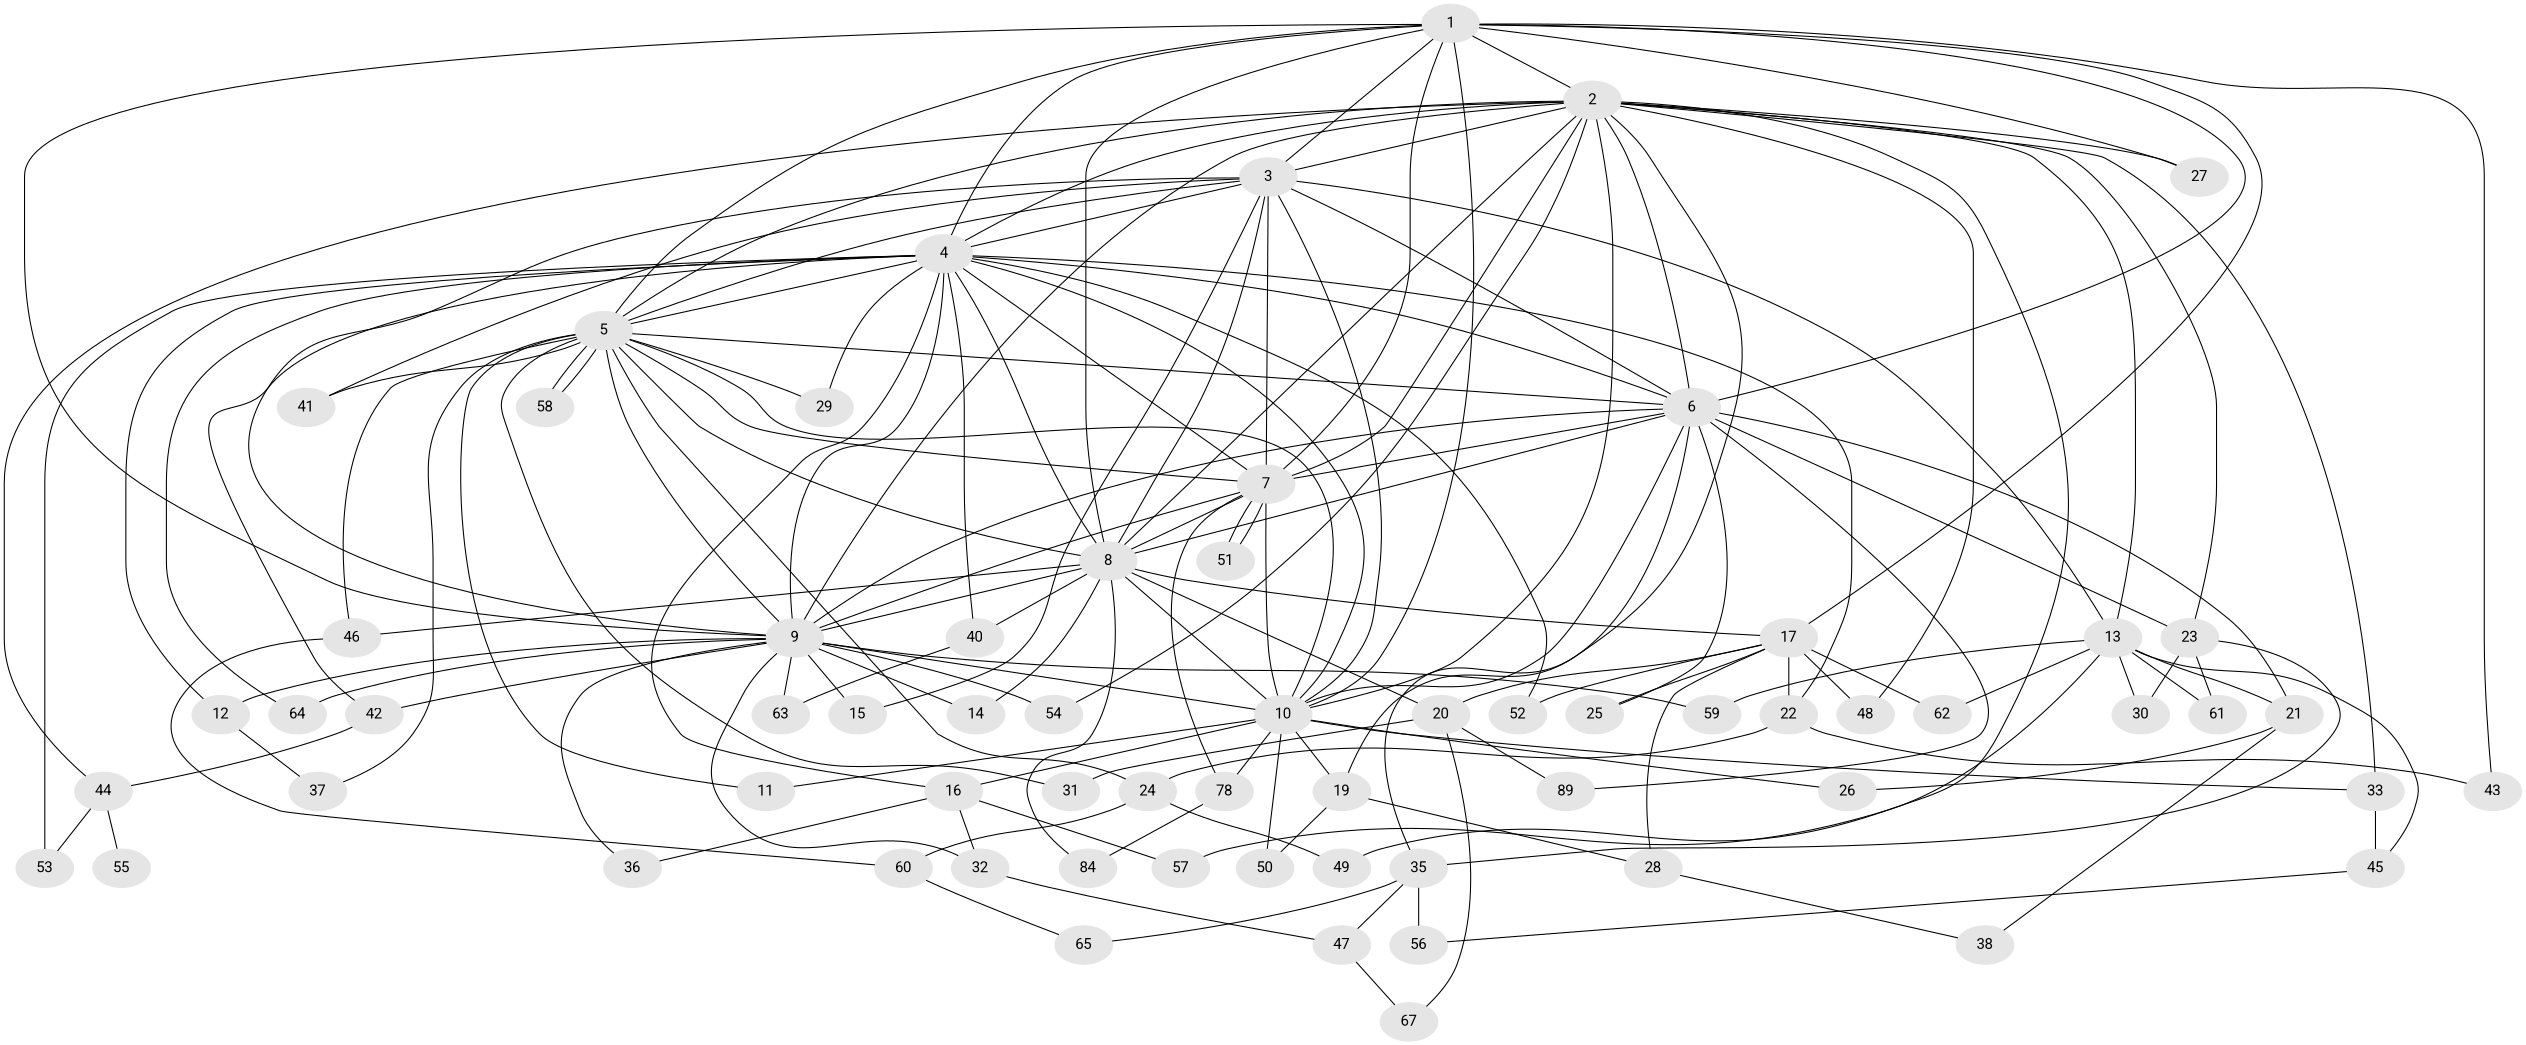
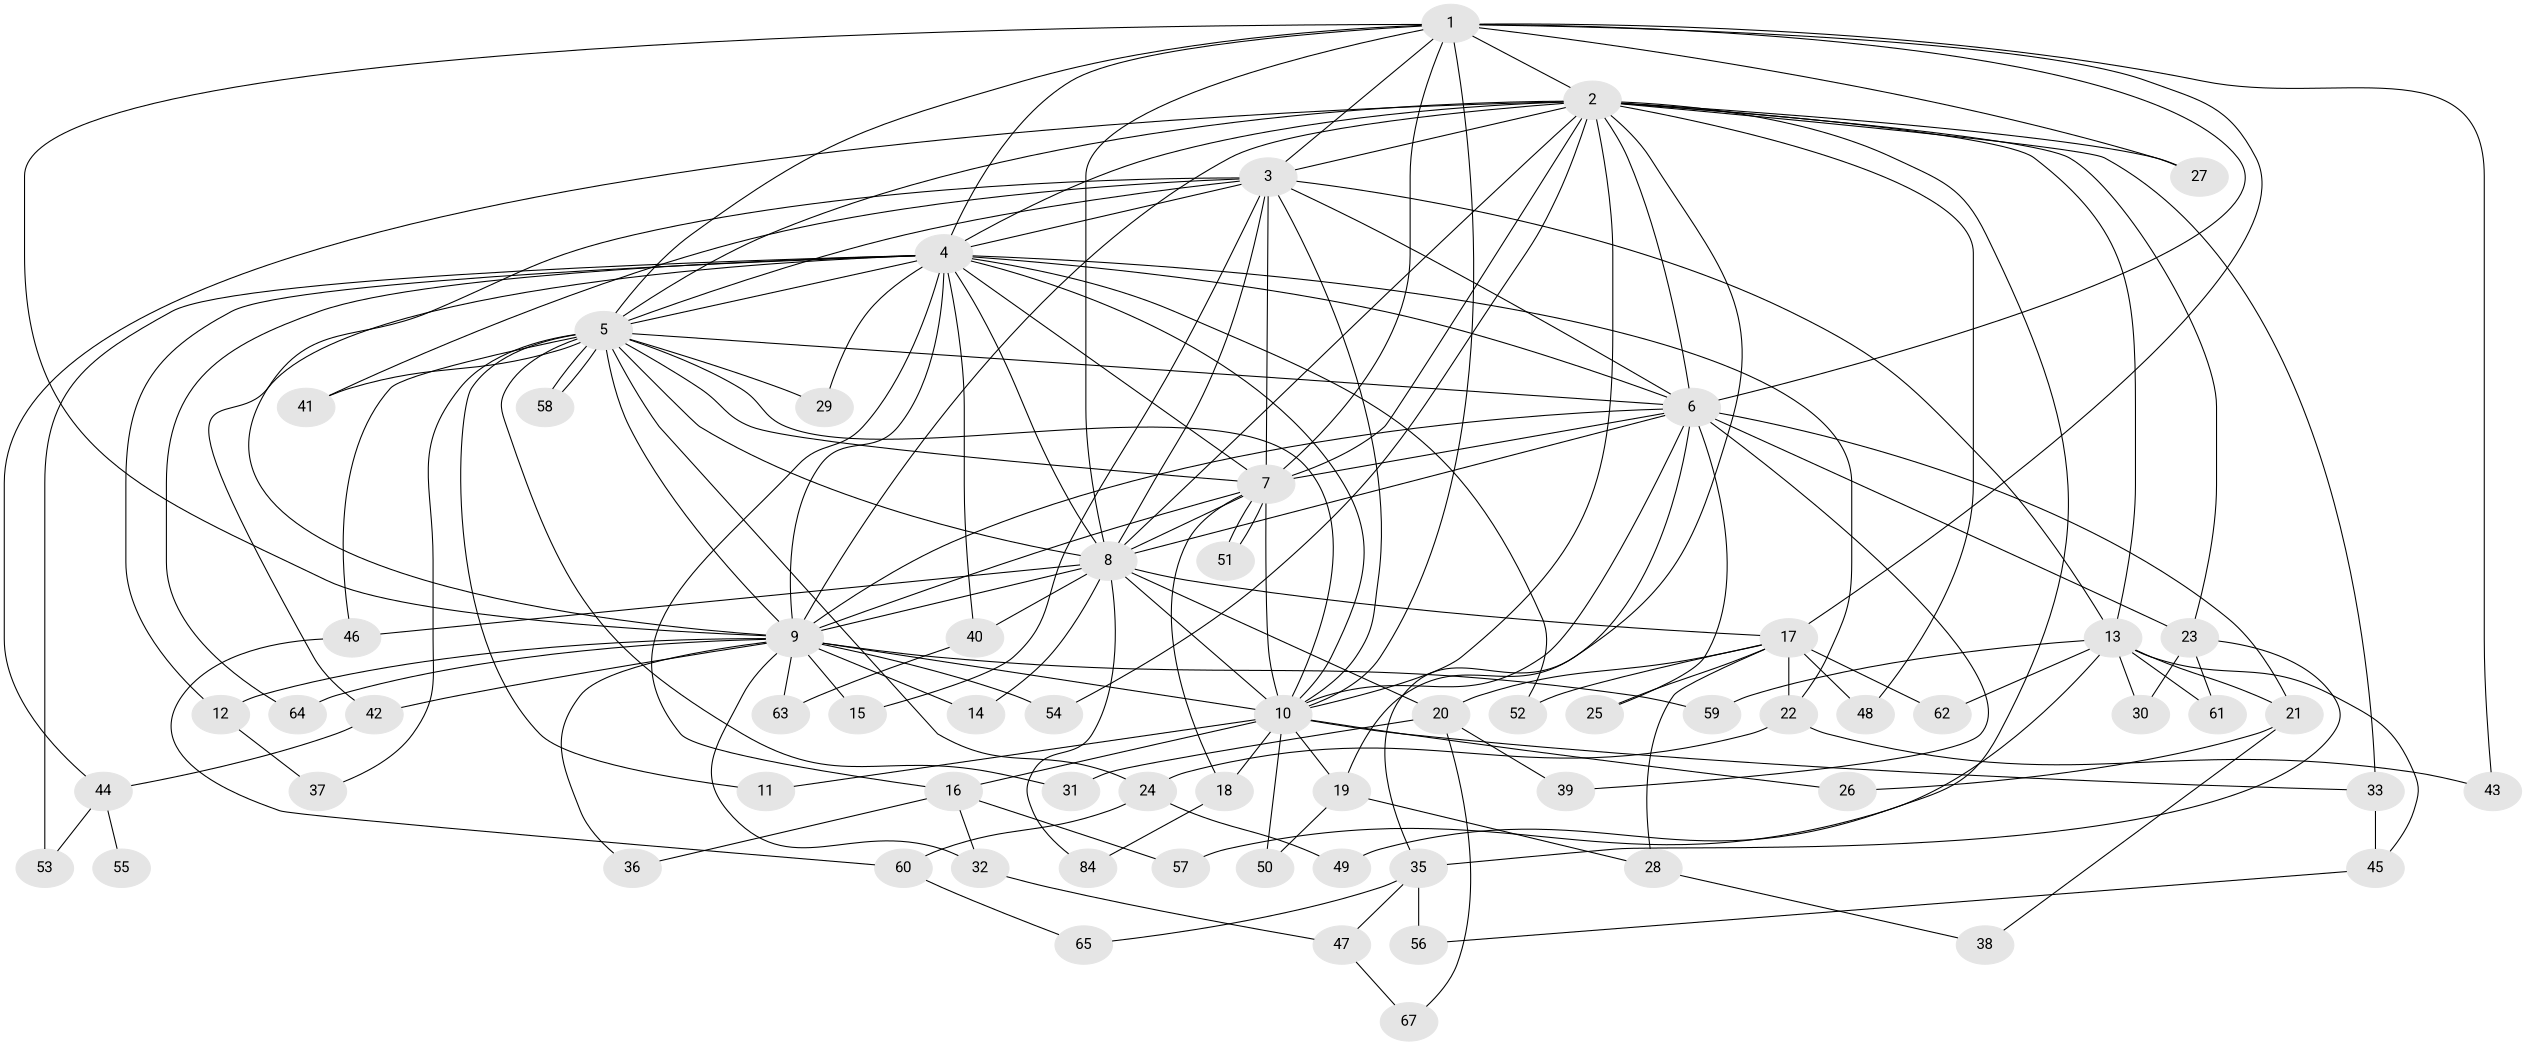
(1225, 791) -> (1225, 791)
(1566, 791) -> (1566, 791)
